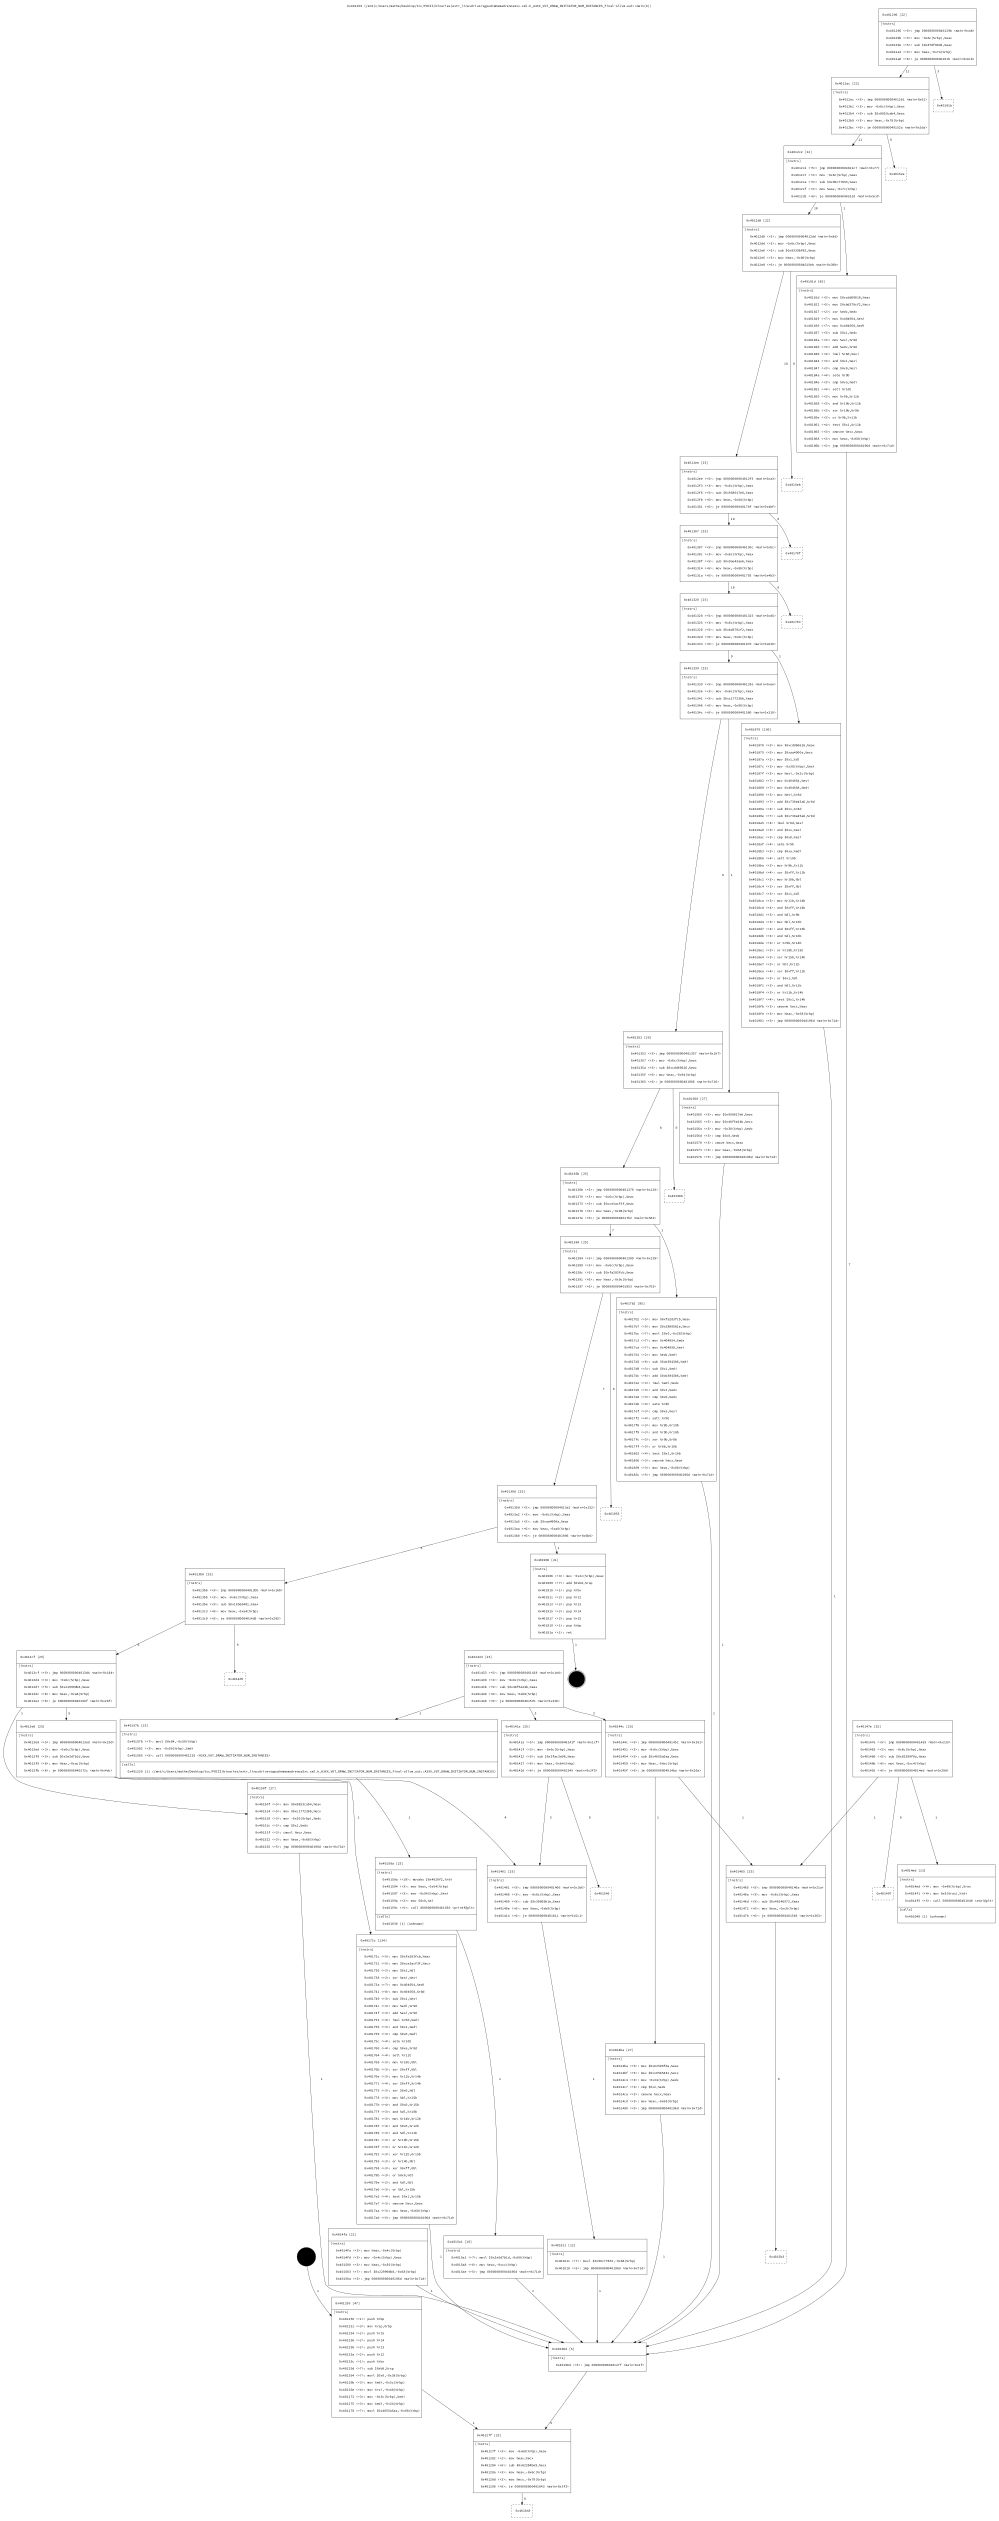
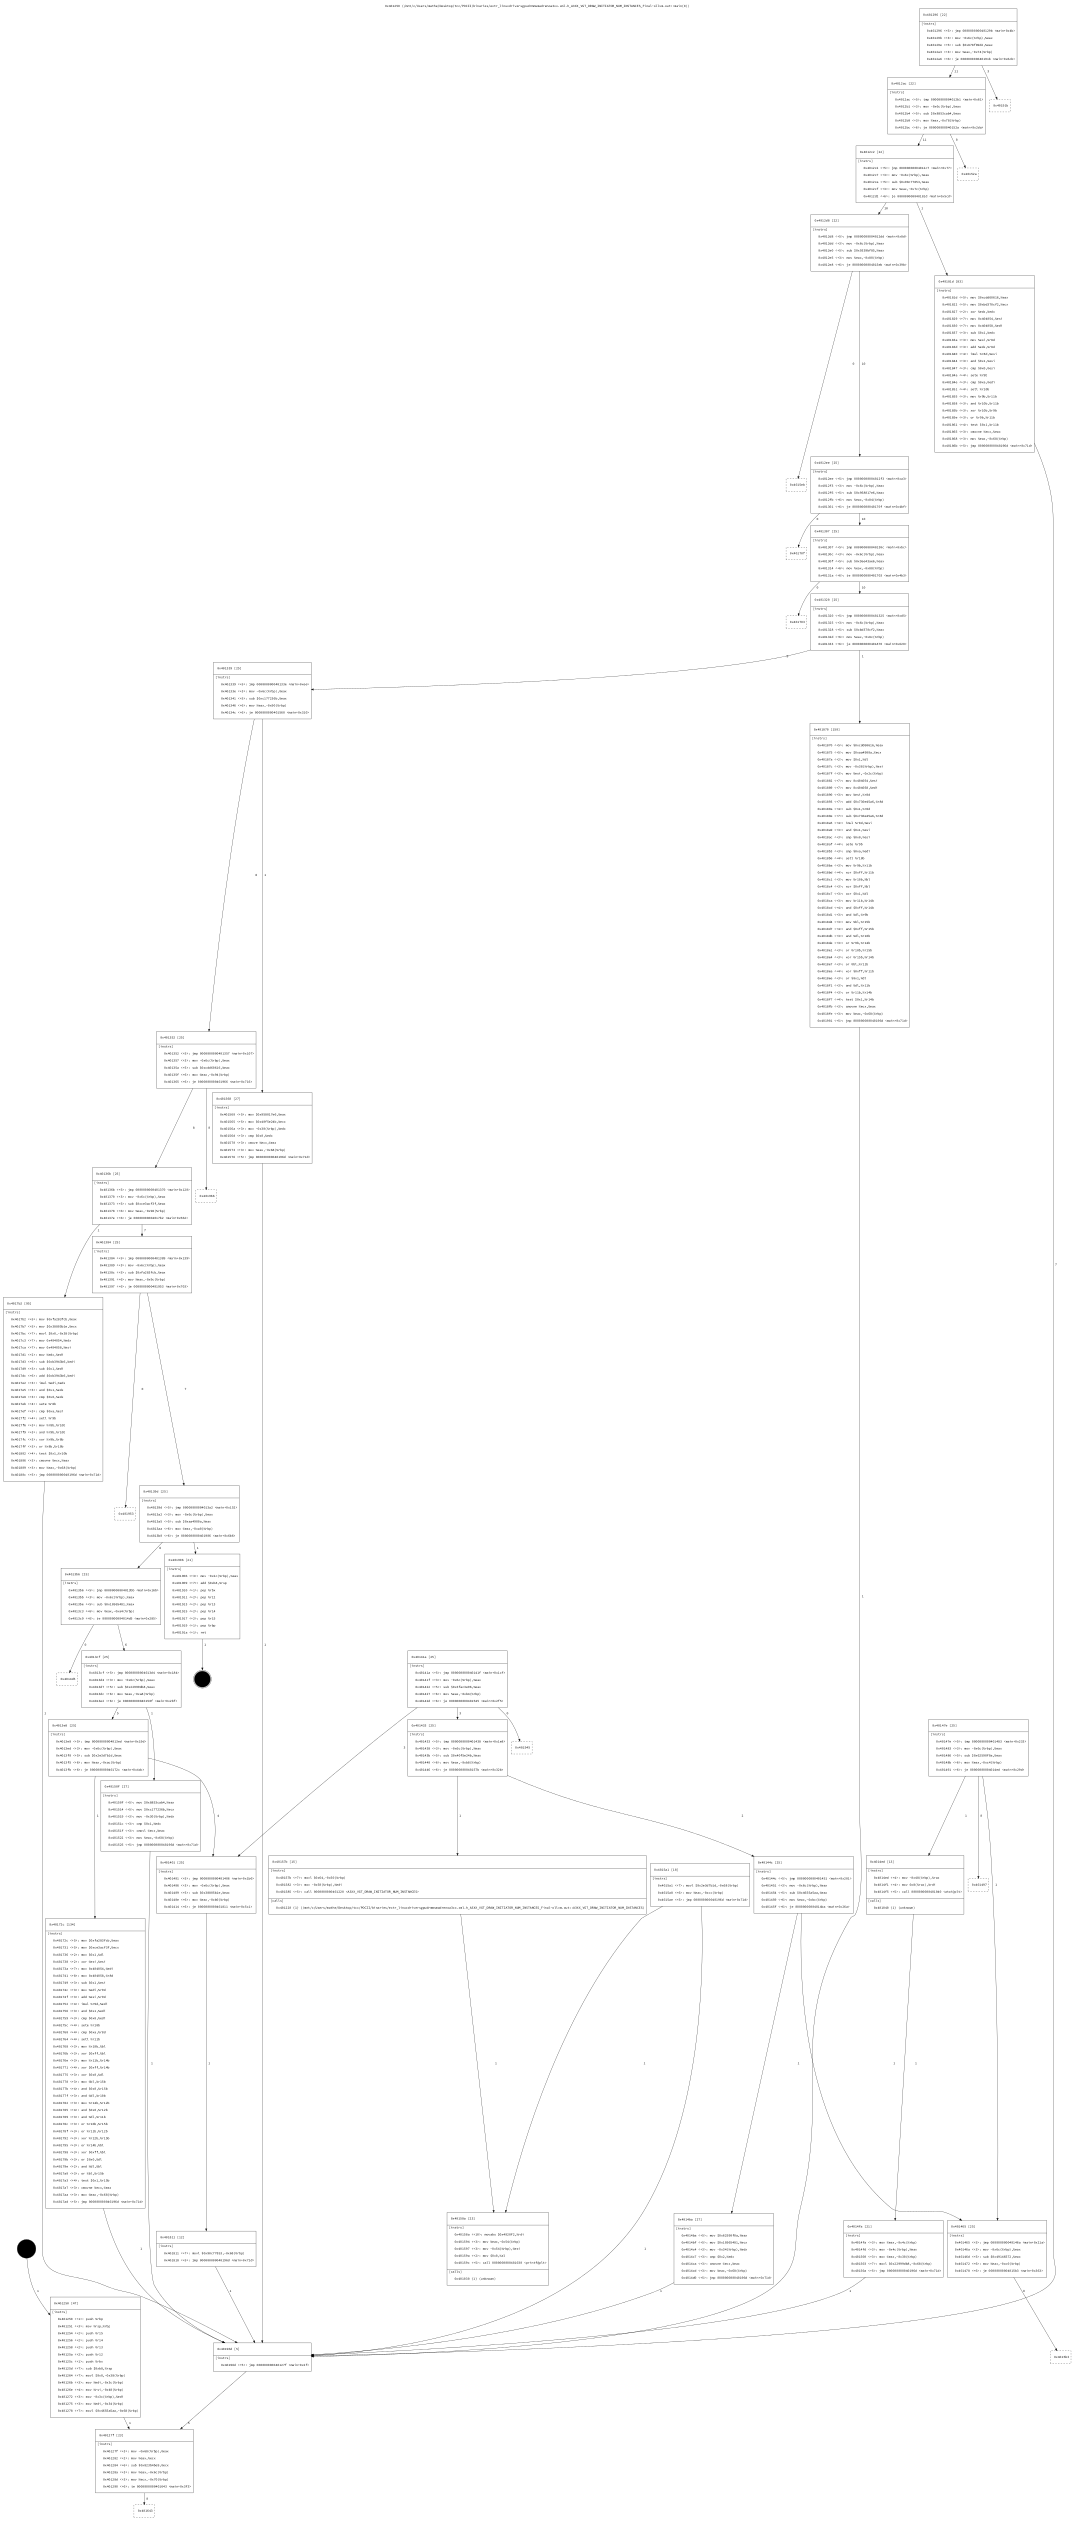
(532, 1713) -> (457, 1712)
none -> (904, 2066)
(492, 2079) -> (562, 2045)
